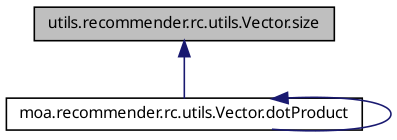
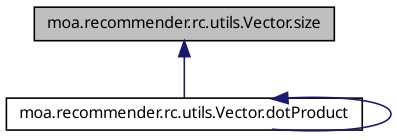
(184, 24) -> (184, 24)
